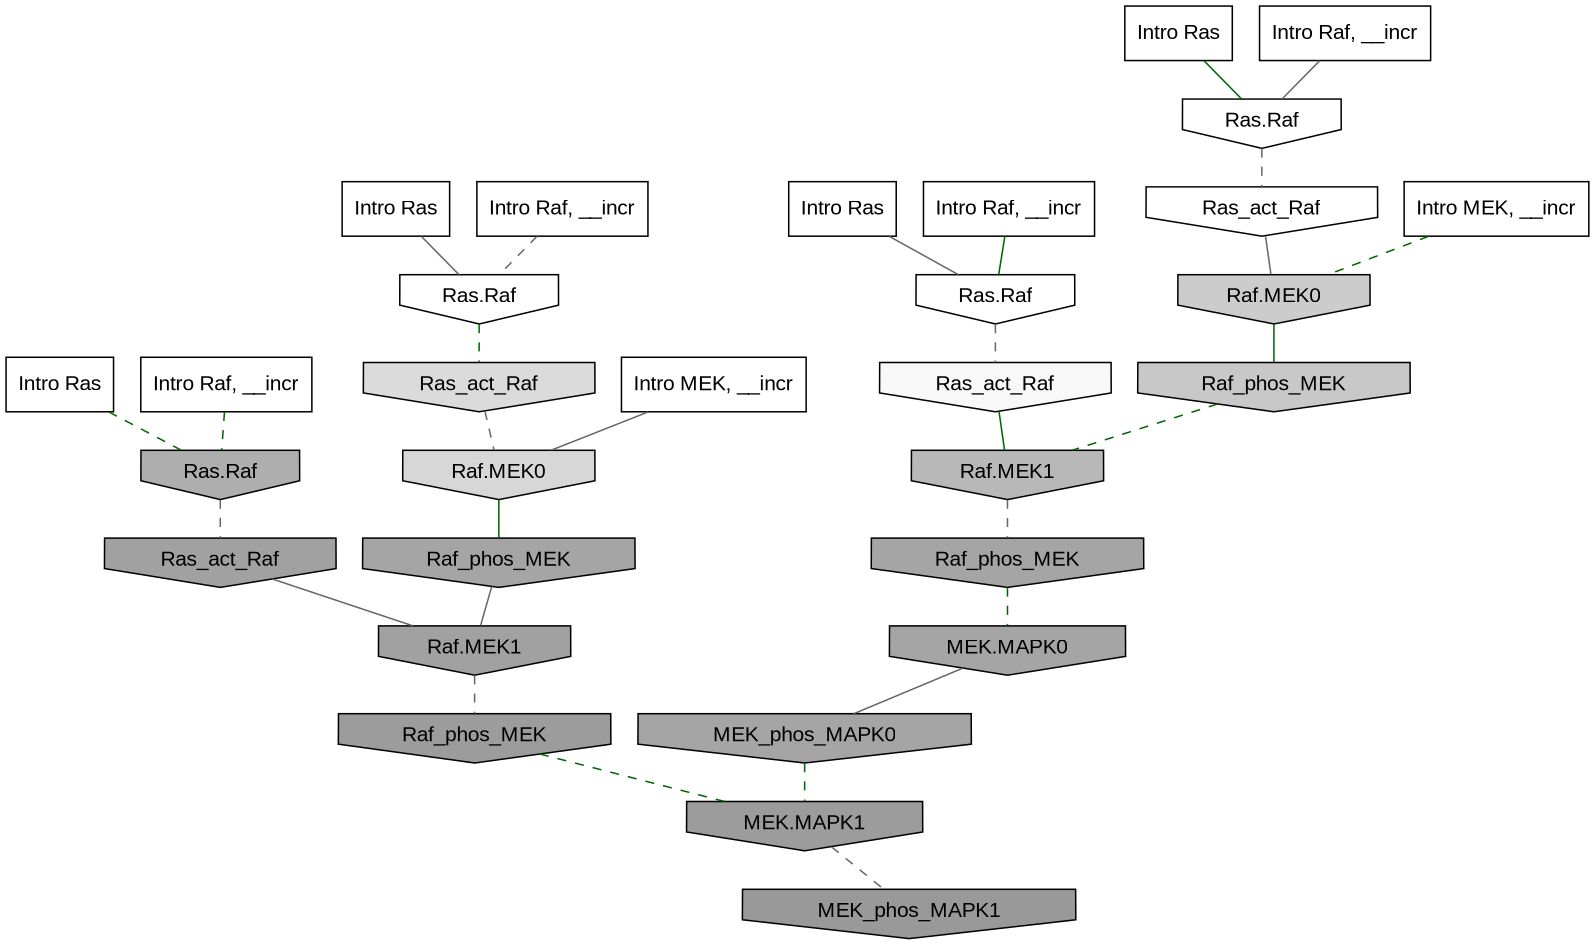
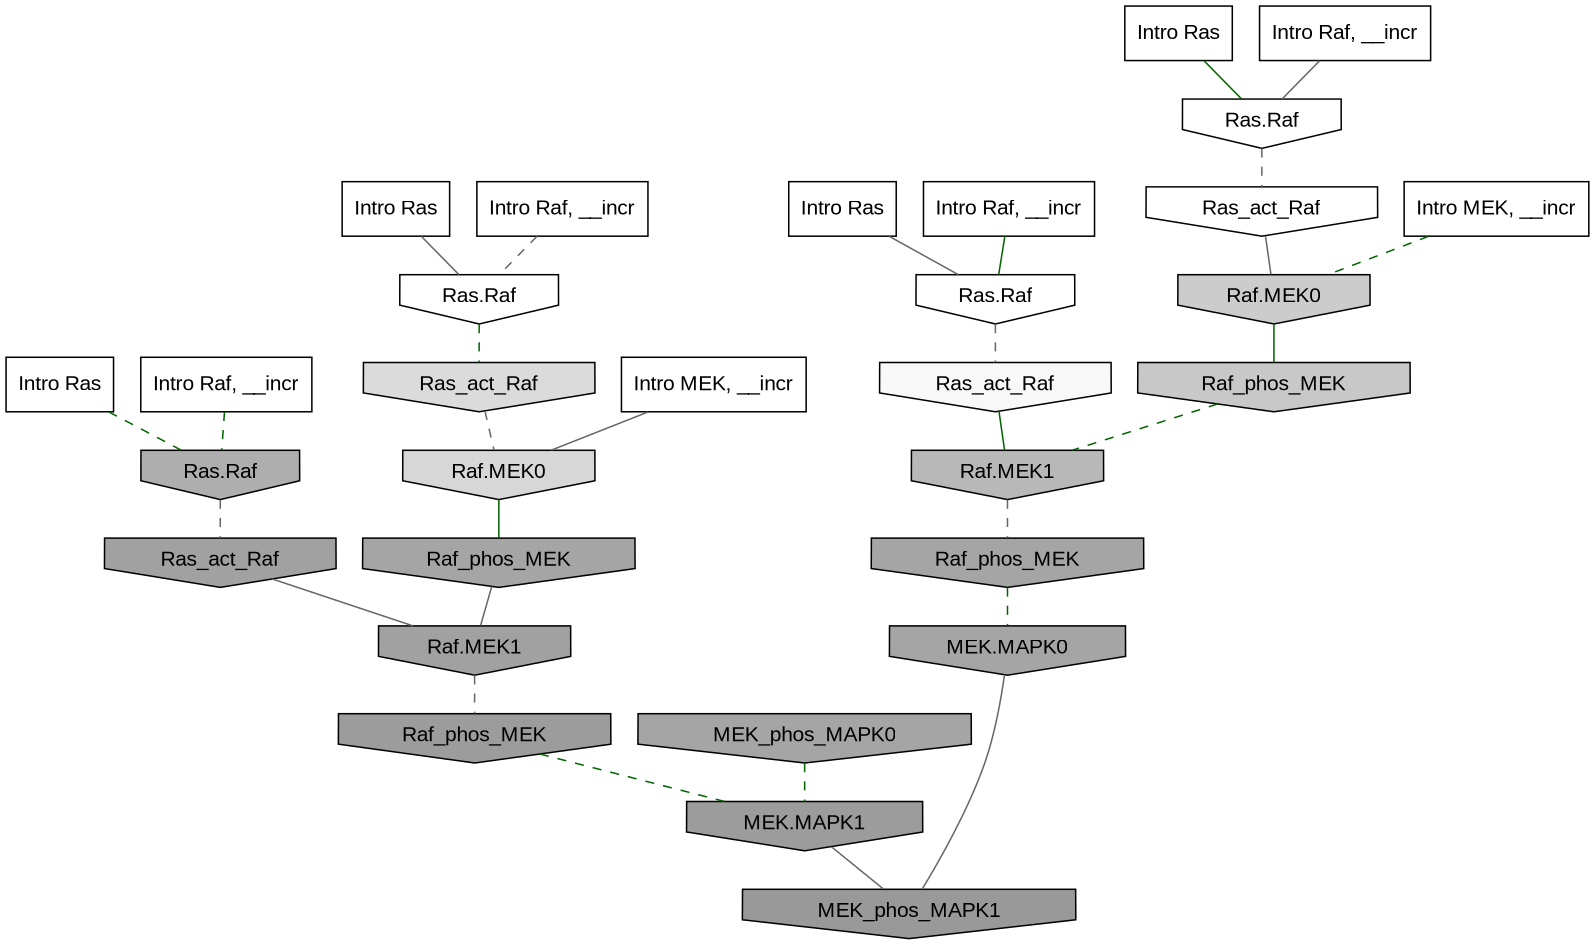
(908, 691) -> (976, 787)
(857, 868) -> (857, 868)
